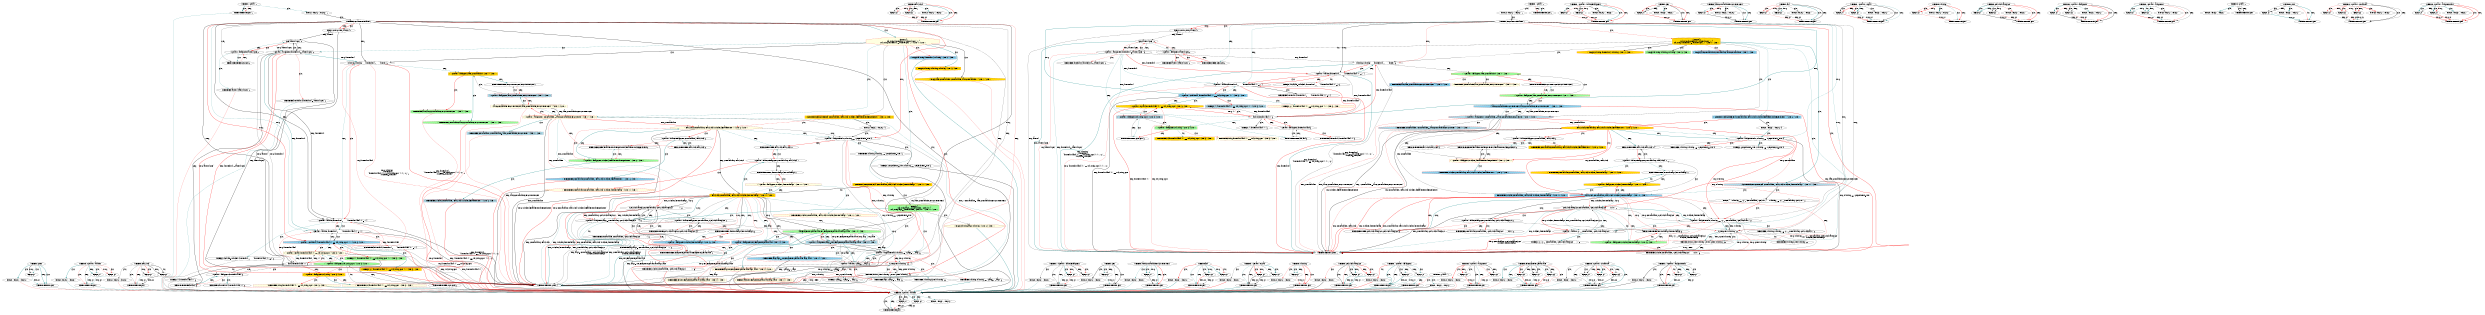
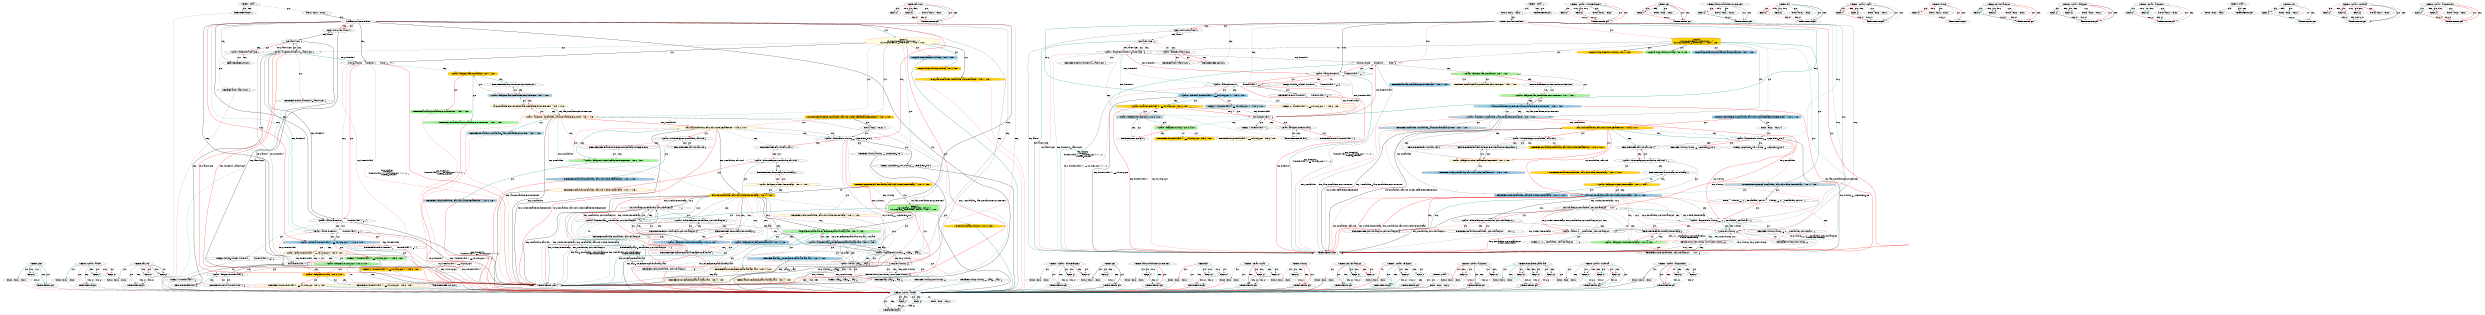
(974, 226) -> (974, 226)
